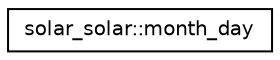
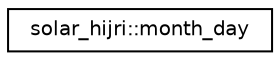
(140, 30) -> (140, 30)
